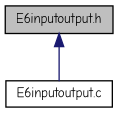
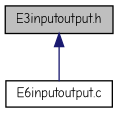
(59, 20) -> (59, 20)
